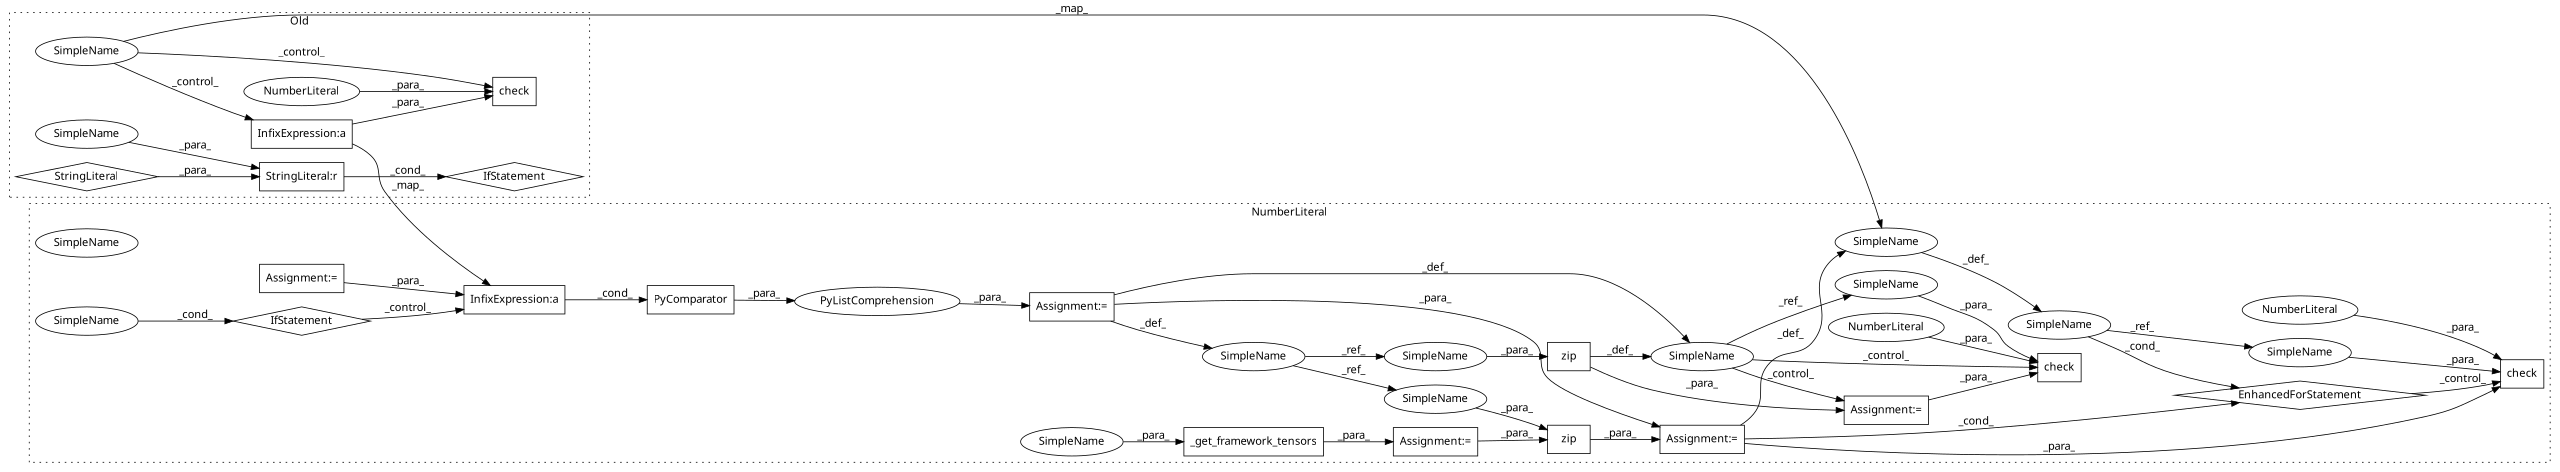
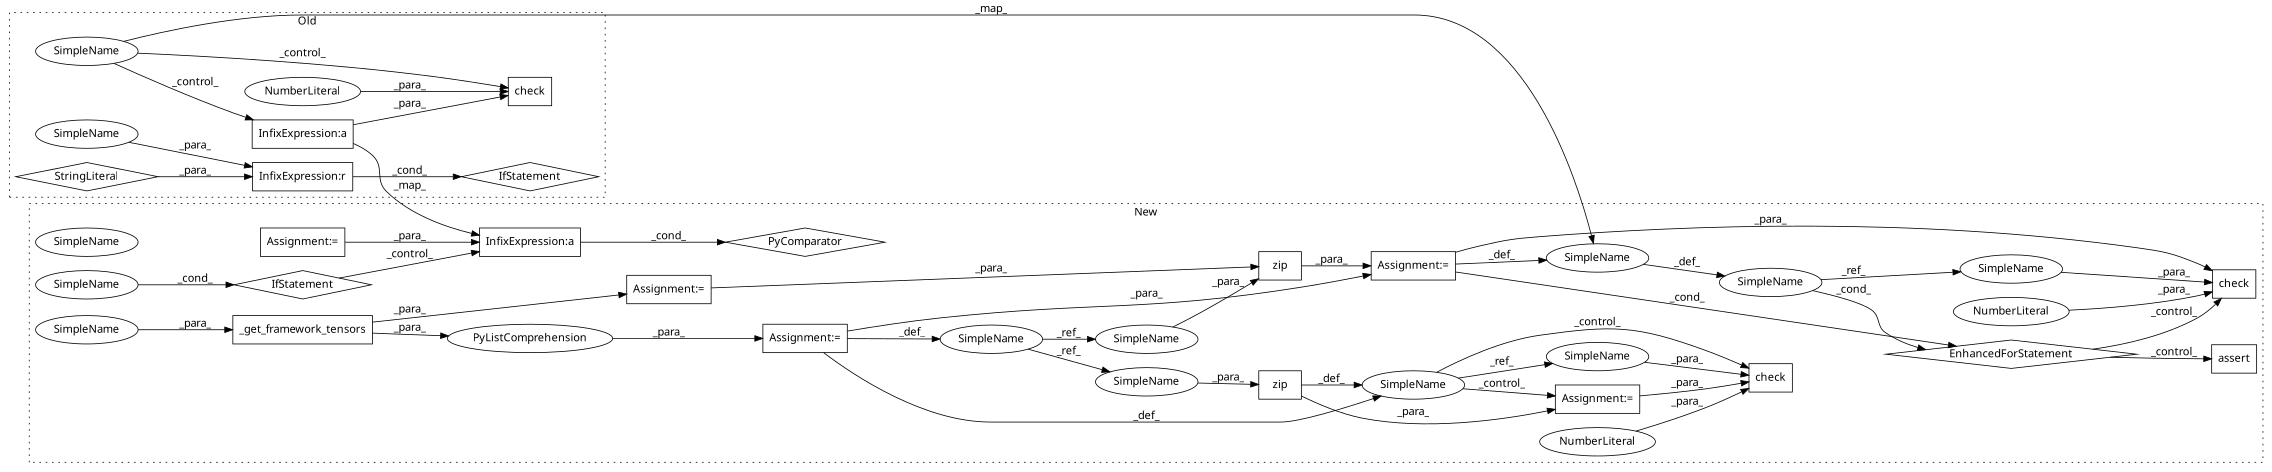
(302, 177) -> (303, 177)
(1290, 213) -> (1146, 213)
(691, 300) -> (805, 242)
(760, 300) -> (406, 334)
none -> (2234, 359)
